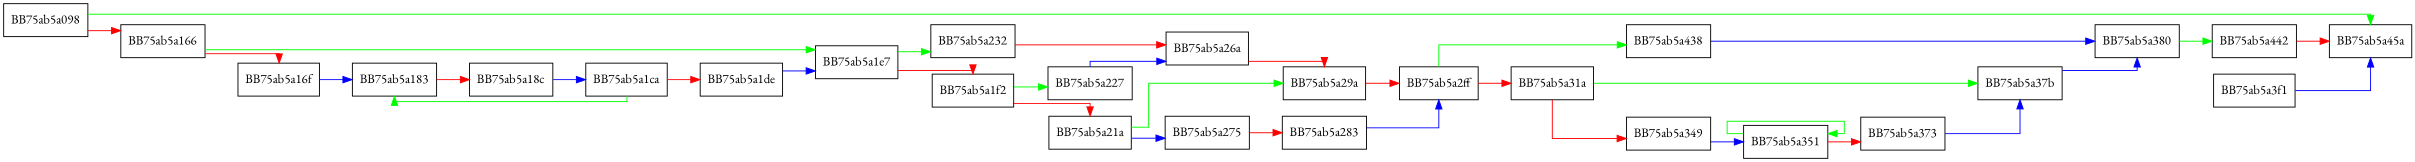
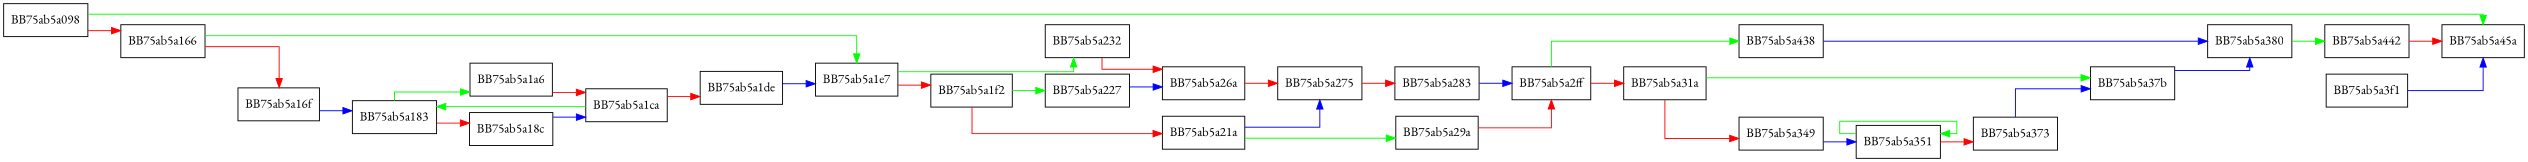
(1287, 61) -> (1257, 83)
none -> (511, 80)
